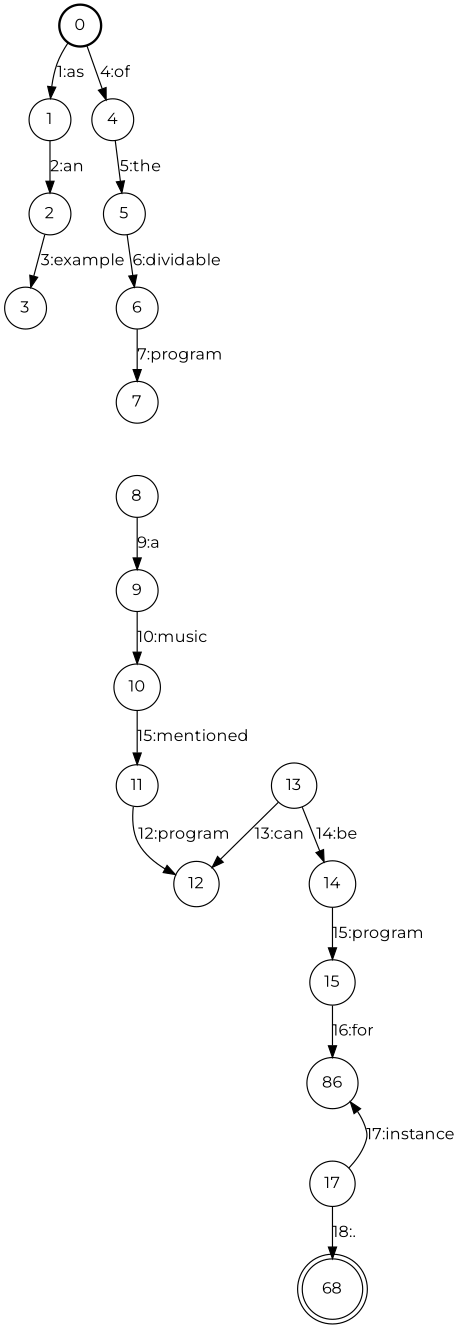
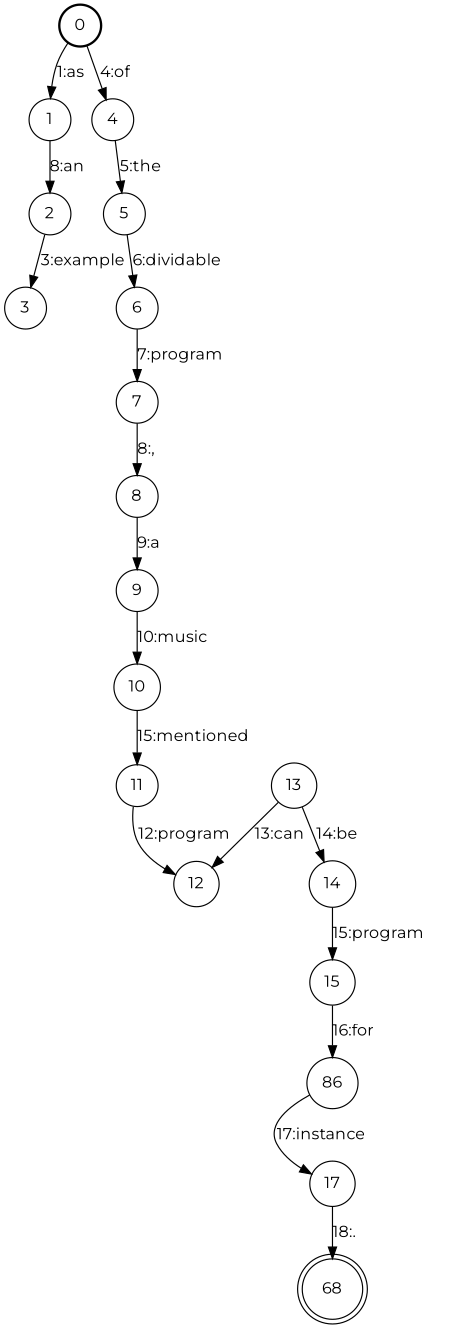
(67, 167) -> (67, 167)
none -> (137, 444)
(366, 1141) -> (275, 1129)
